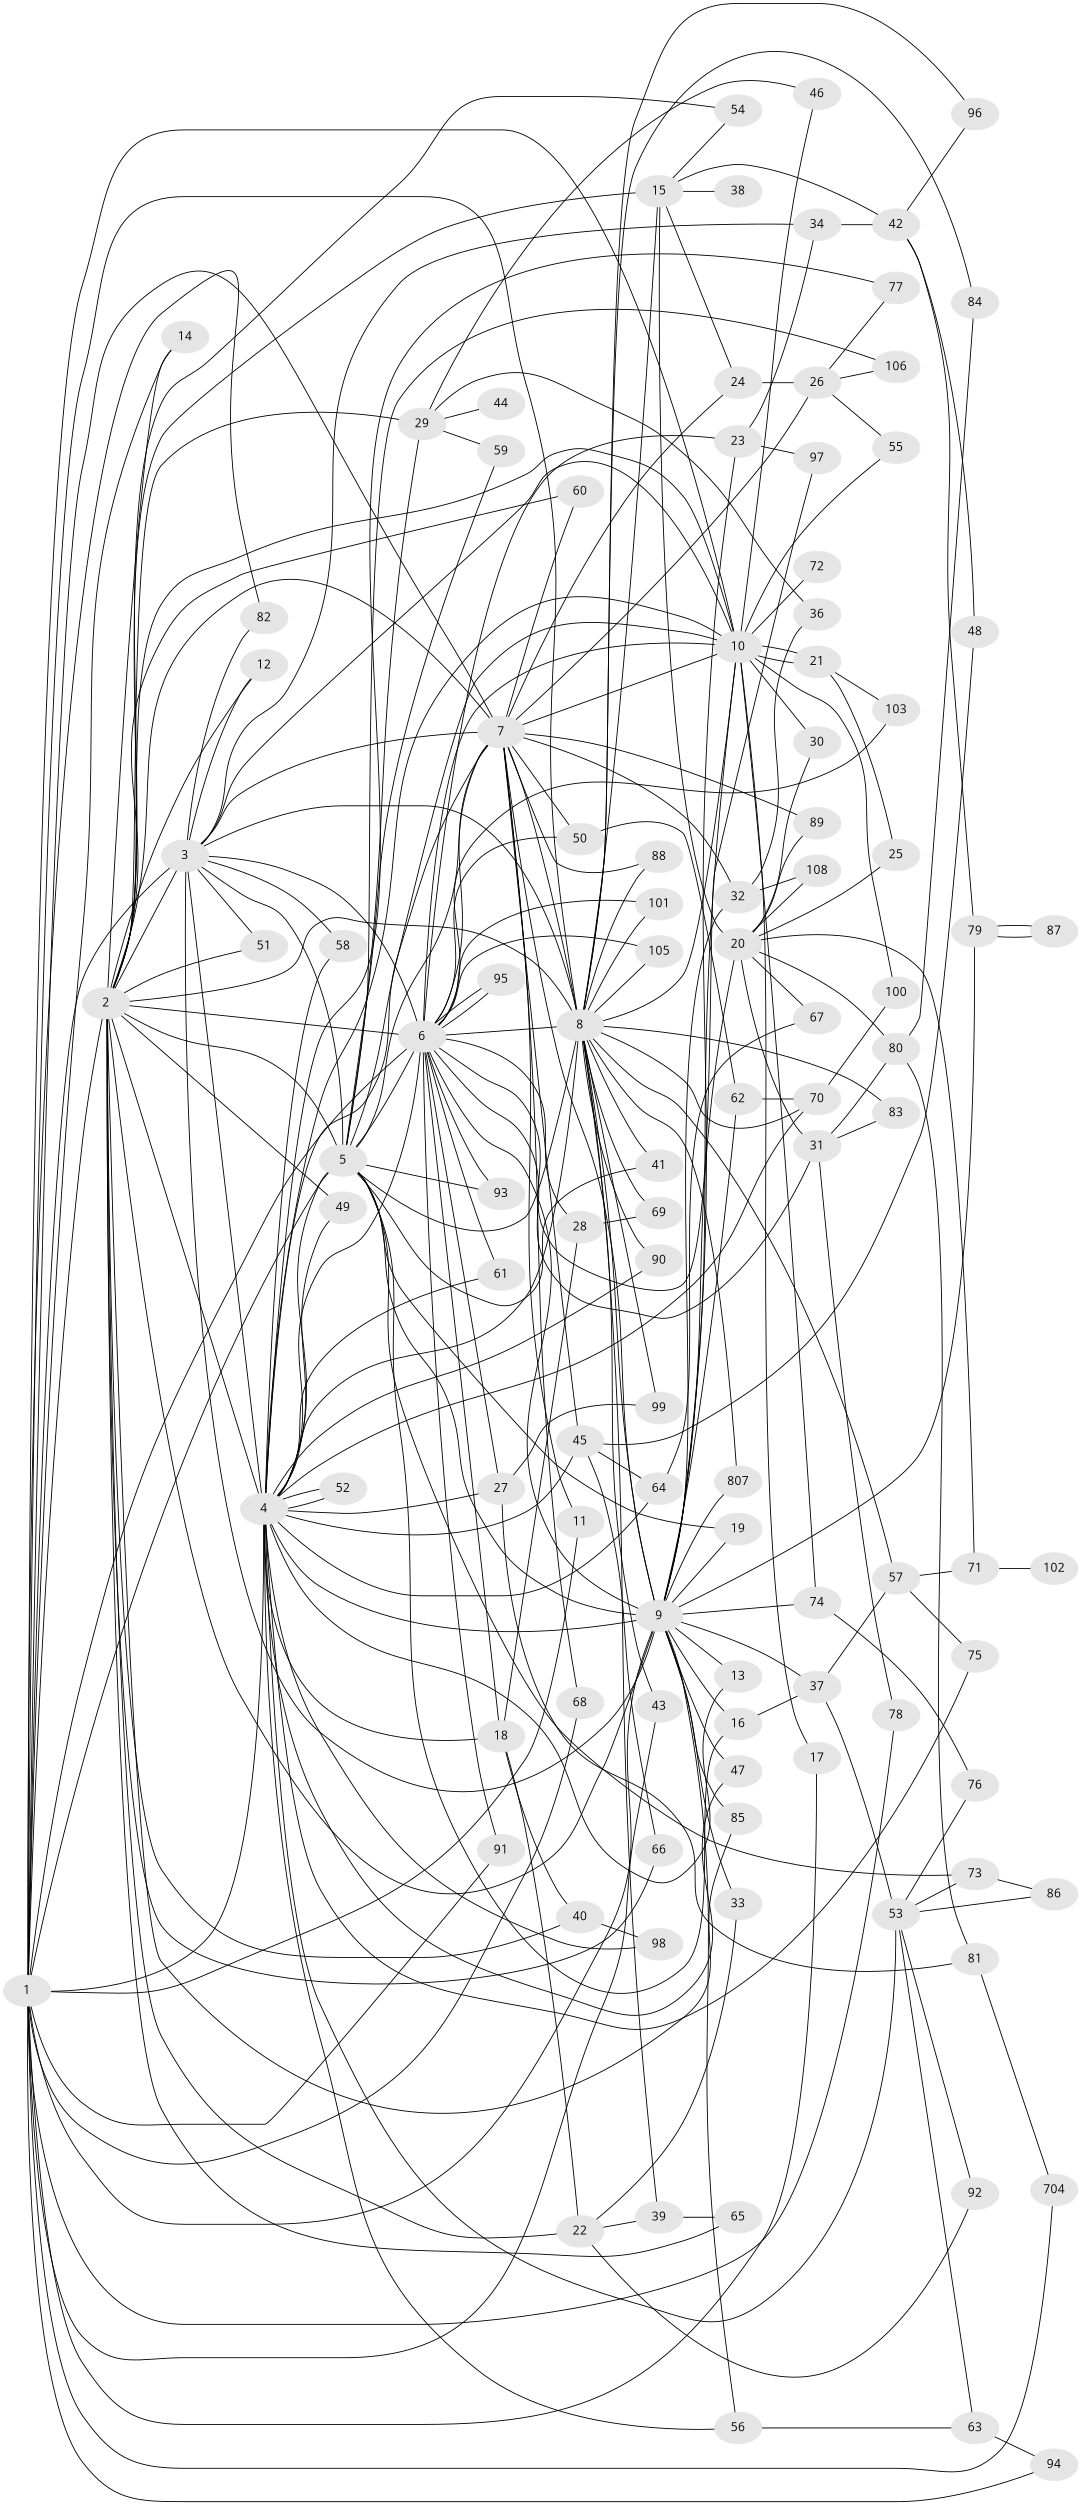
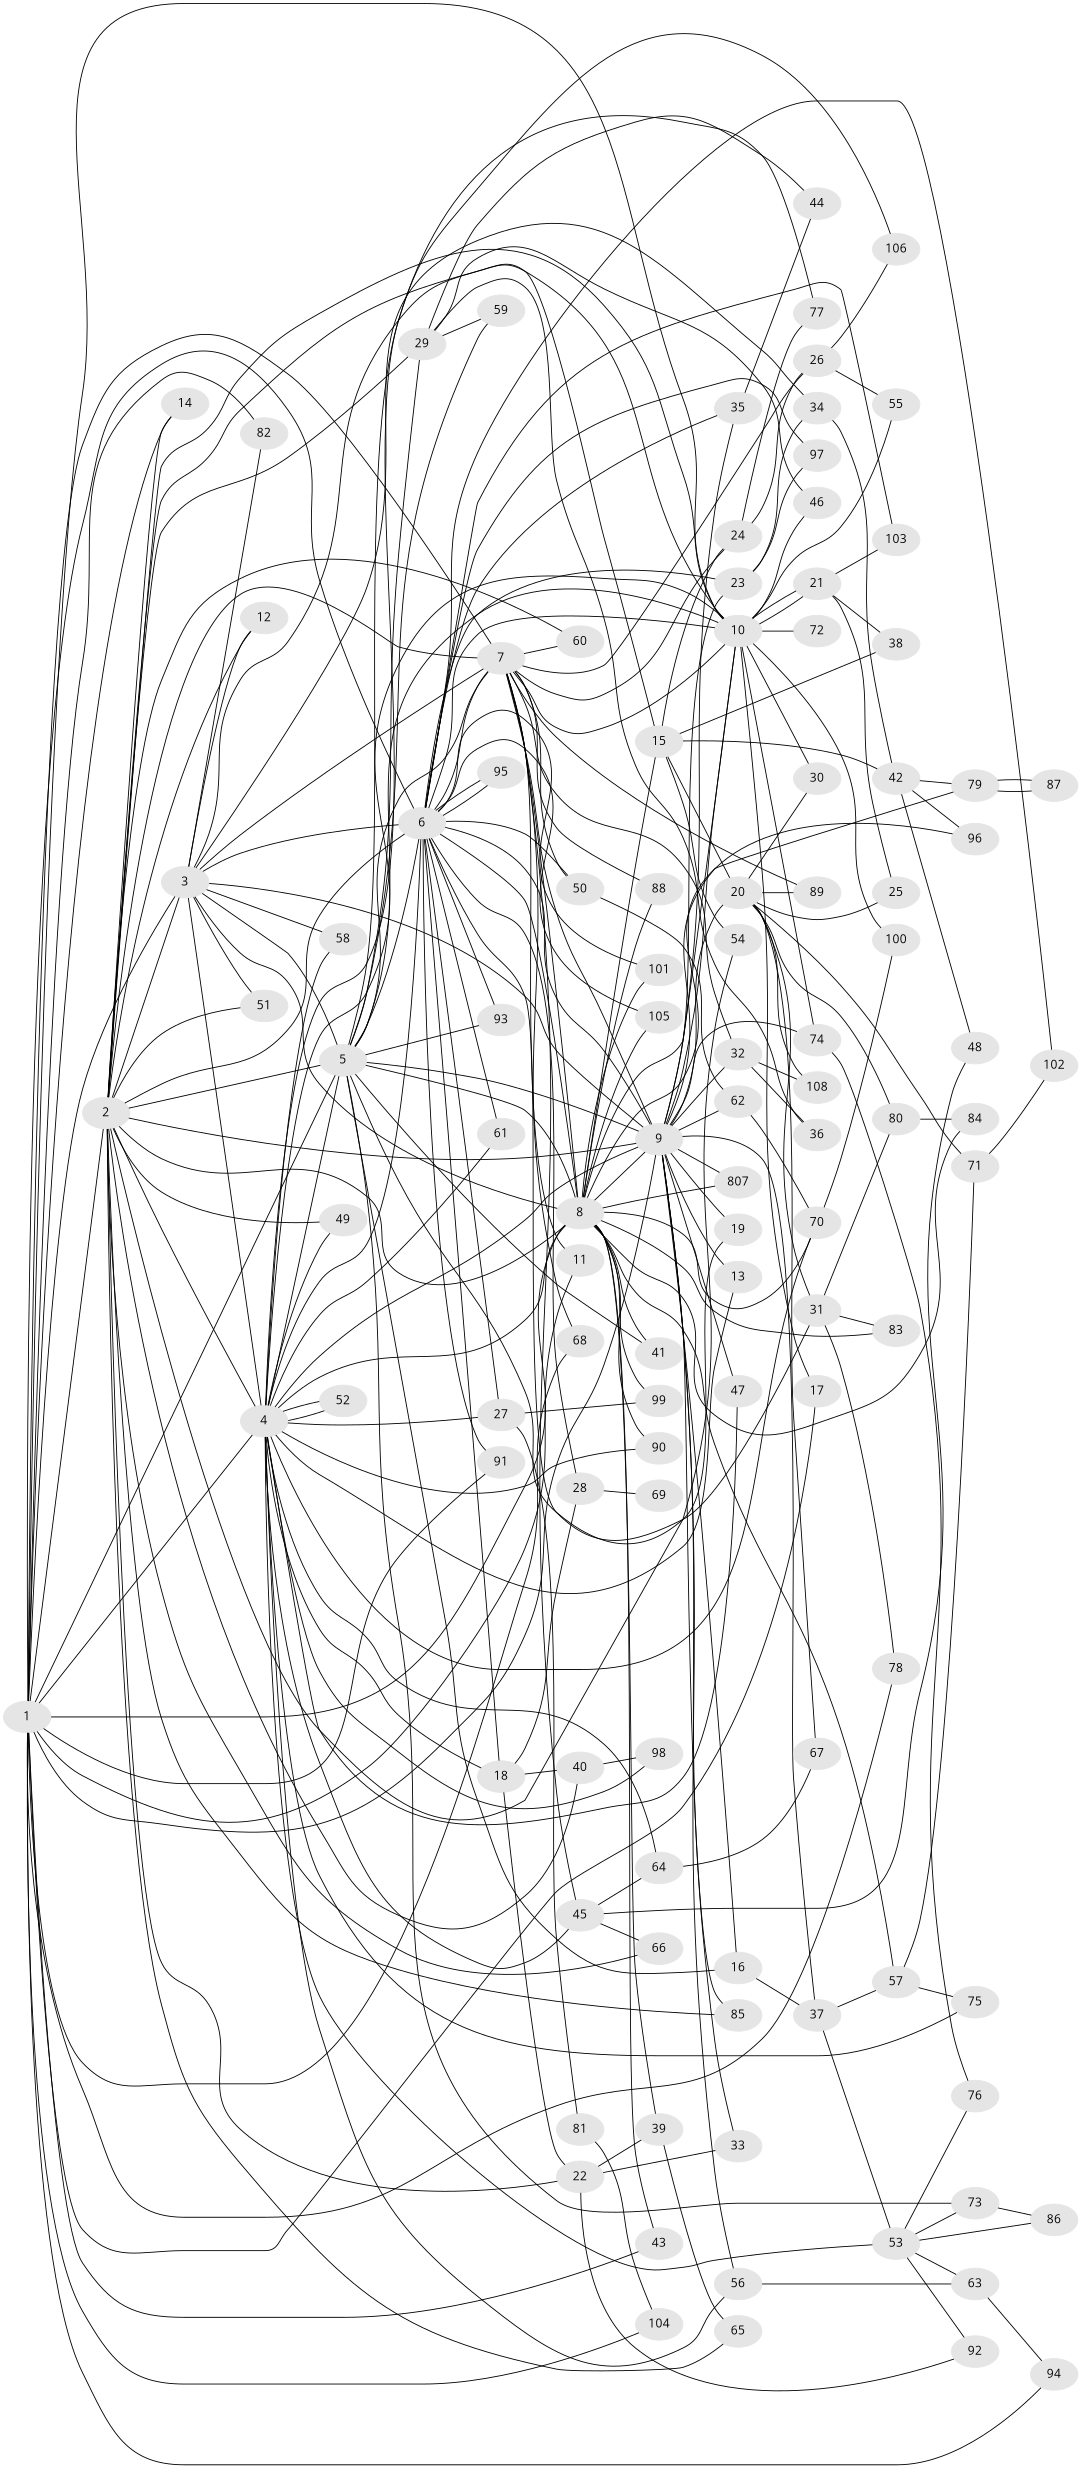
none -> (903, 111)
(857, 335) -> (768, 411)
none -> (738, 408)
none -> (857, 614)
(350, 1114) -> none
(607, 1128) -> none
(941, 1503) -> none
(1054, 2190) -> (659, 2324)
